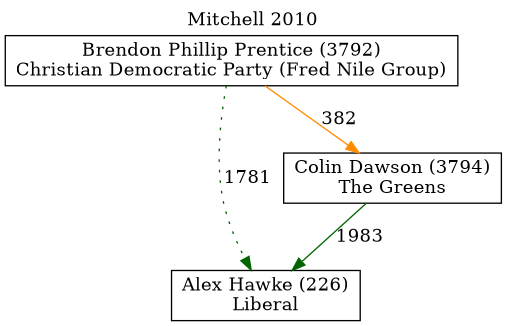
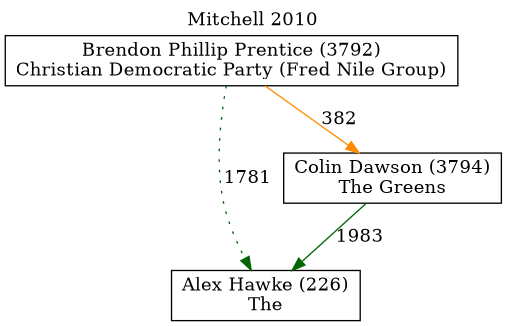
(266, 296) -> (266, 296)
